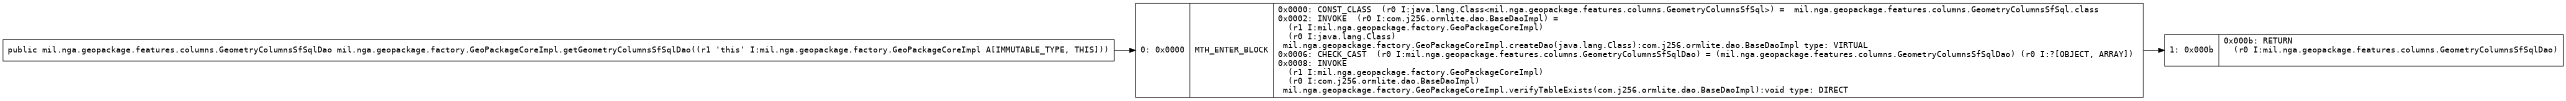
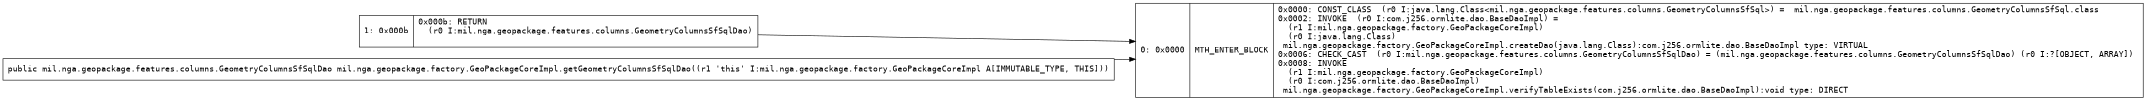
(2151, 50) -> (944, 38)
